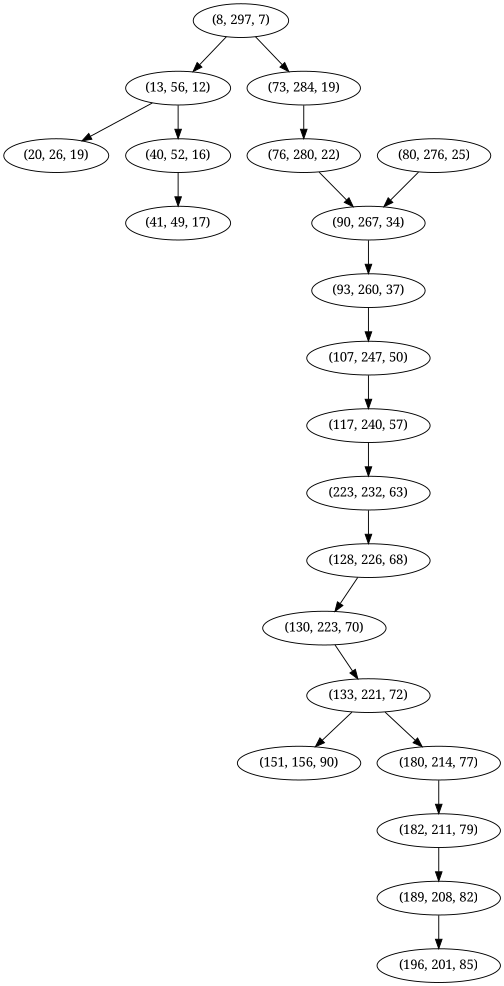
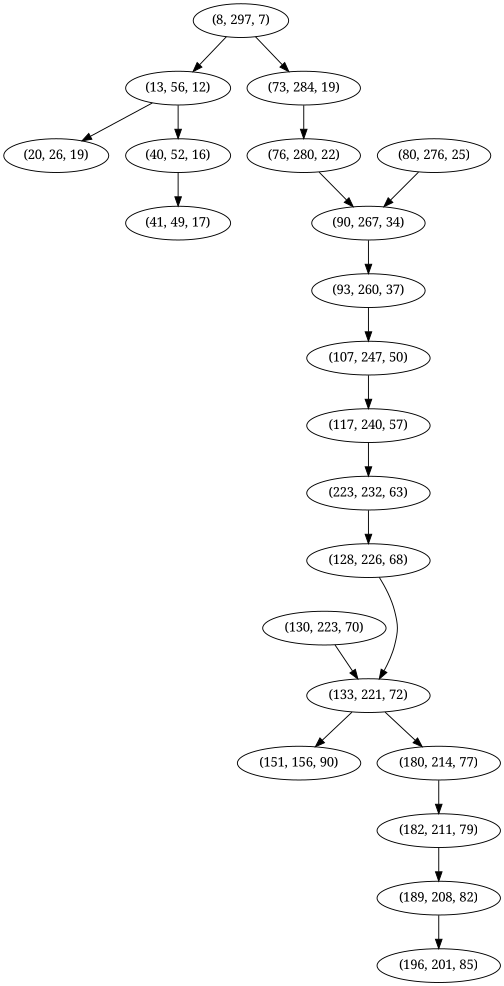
(349, 590) -> (397, 623)
